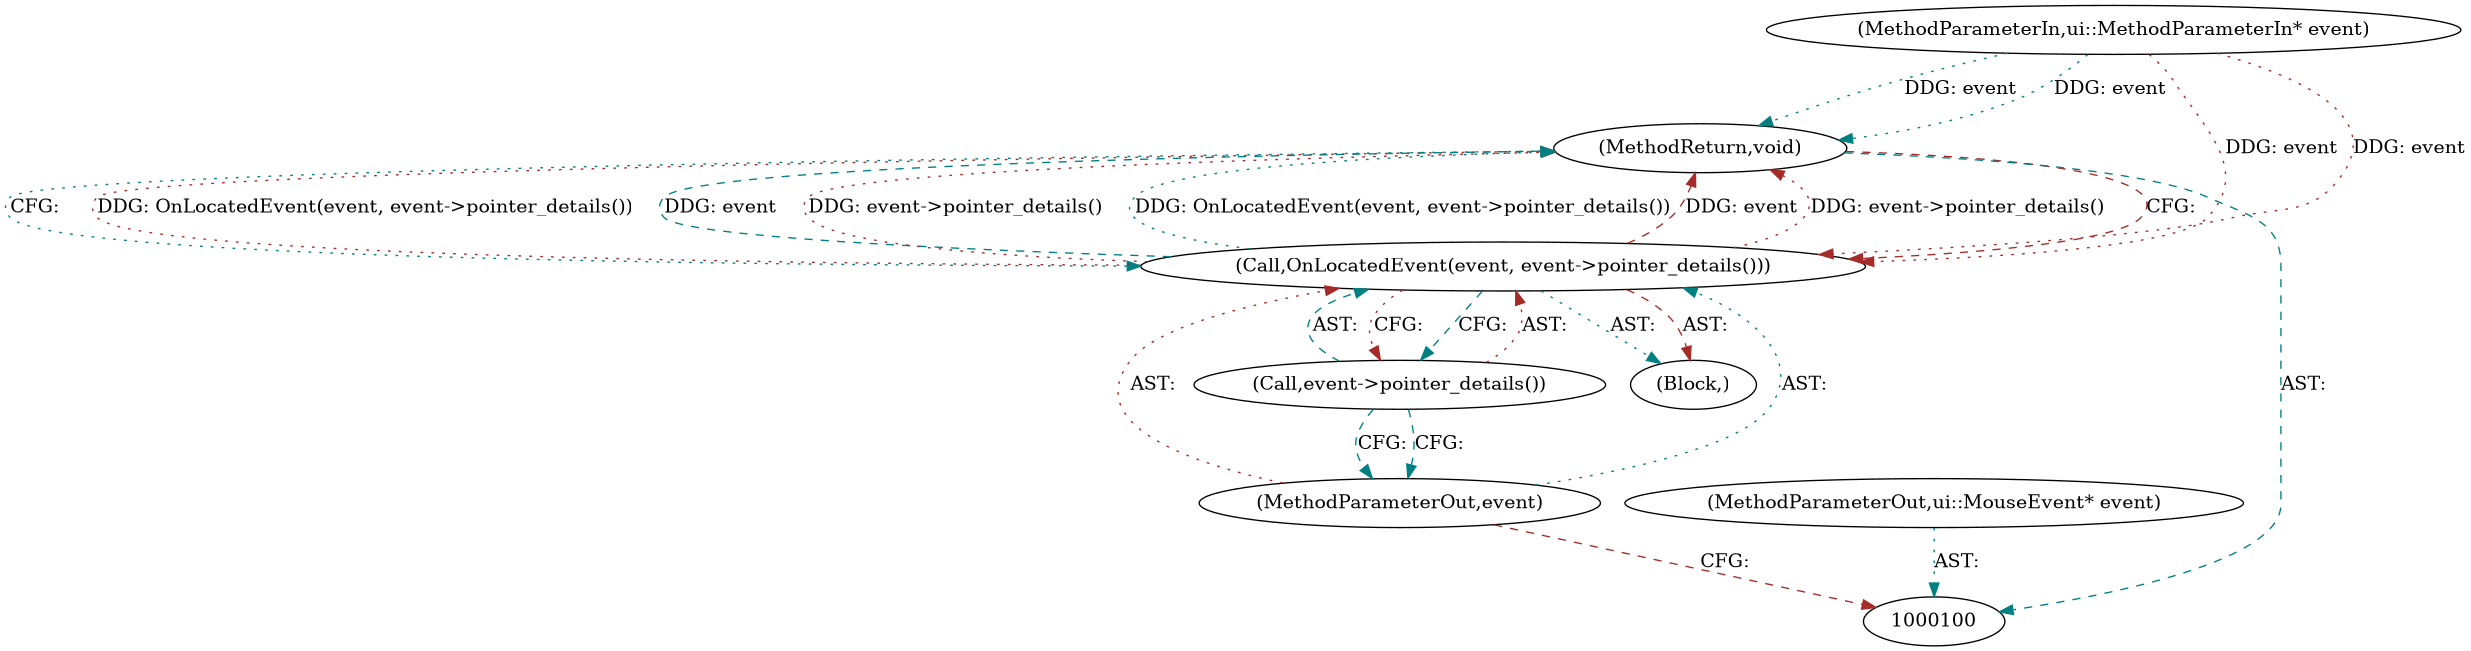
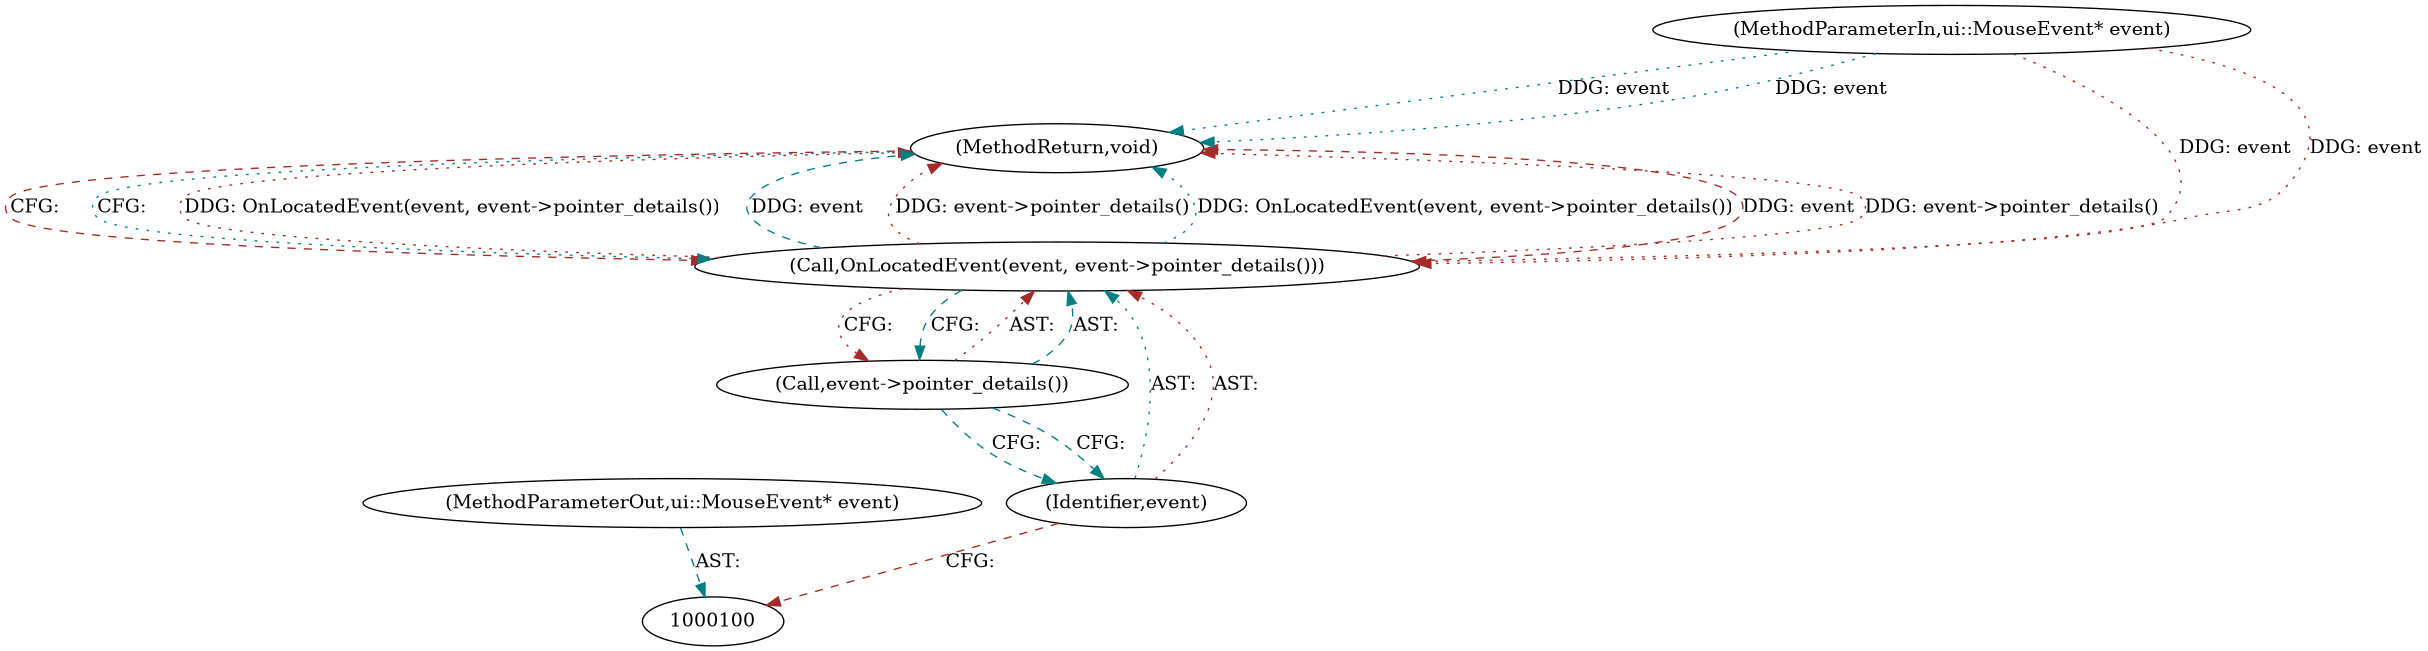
(2114, 30) -> (1952, 30)
(2281, 297) -> none
(1694, 385) -> none
(1400, 503) -> (1126, 503)
(1934, 555) -> (690, 556)
